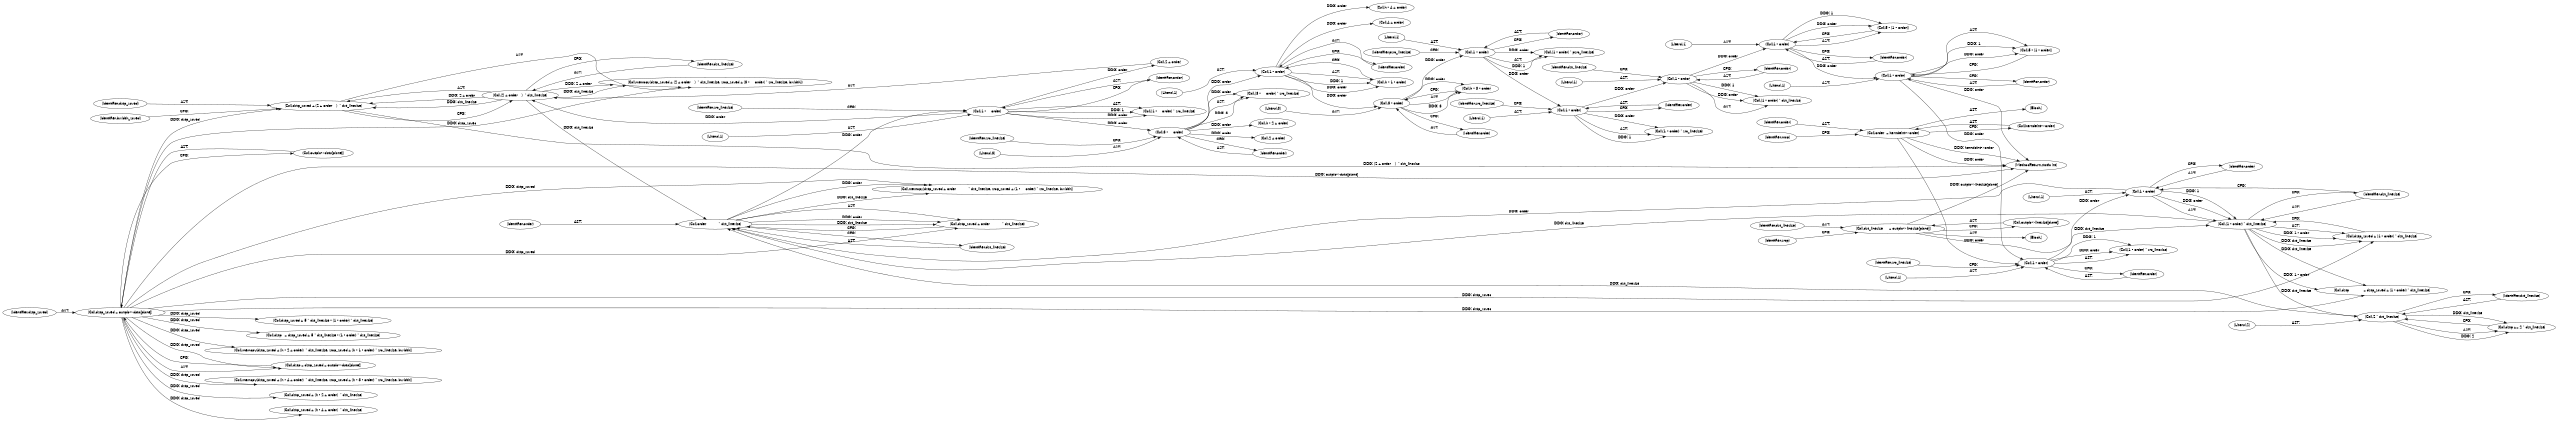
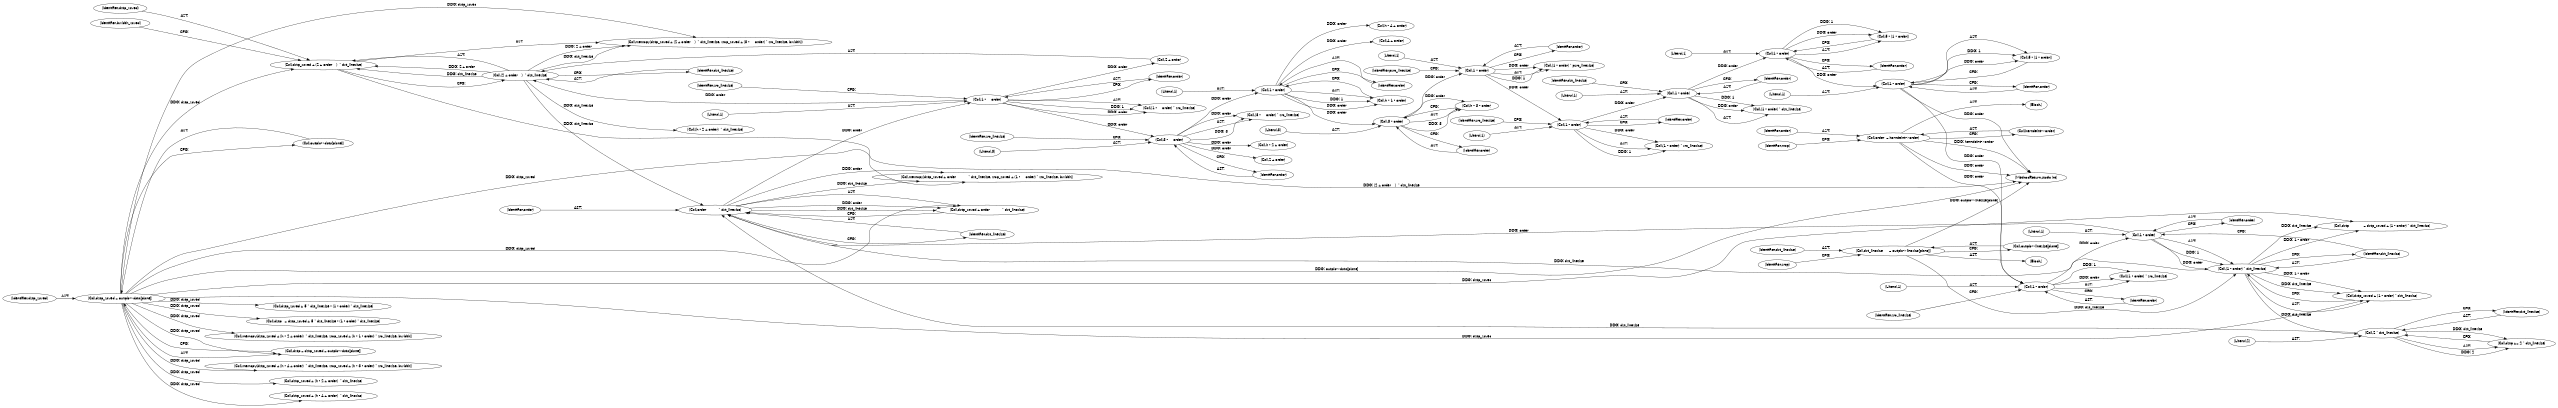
none -> (715, 130)
